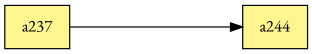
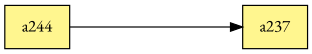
(150, 27) -> (150, 27)
